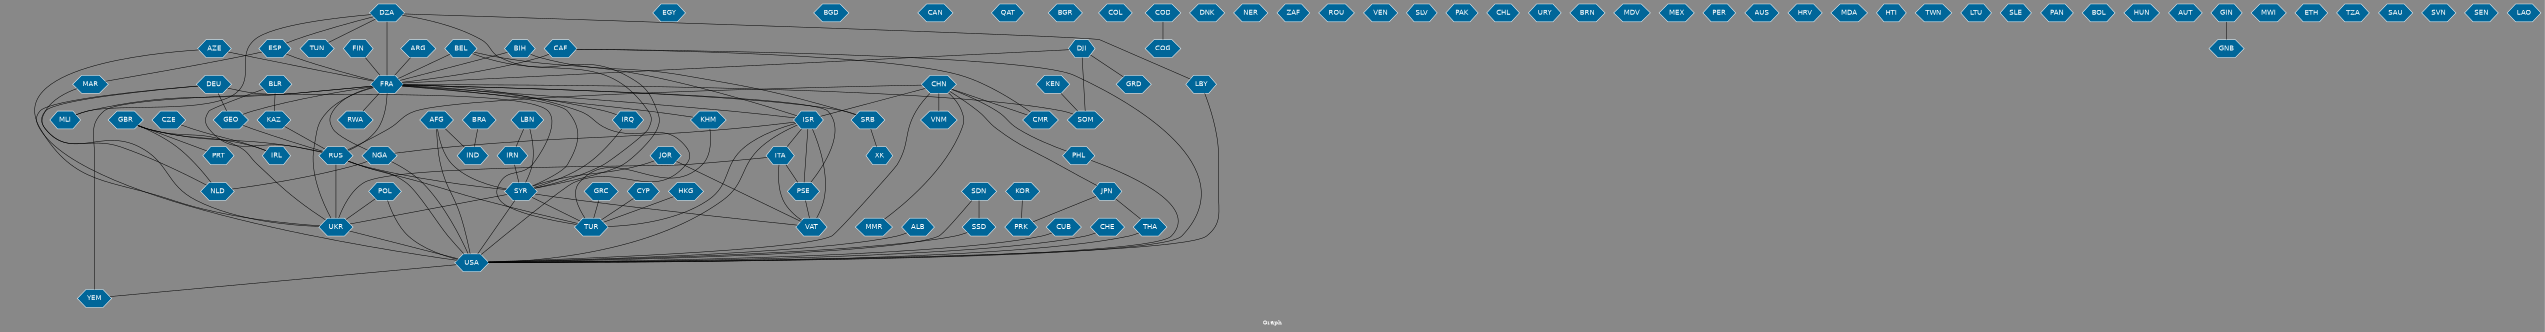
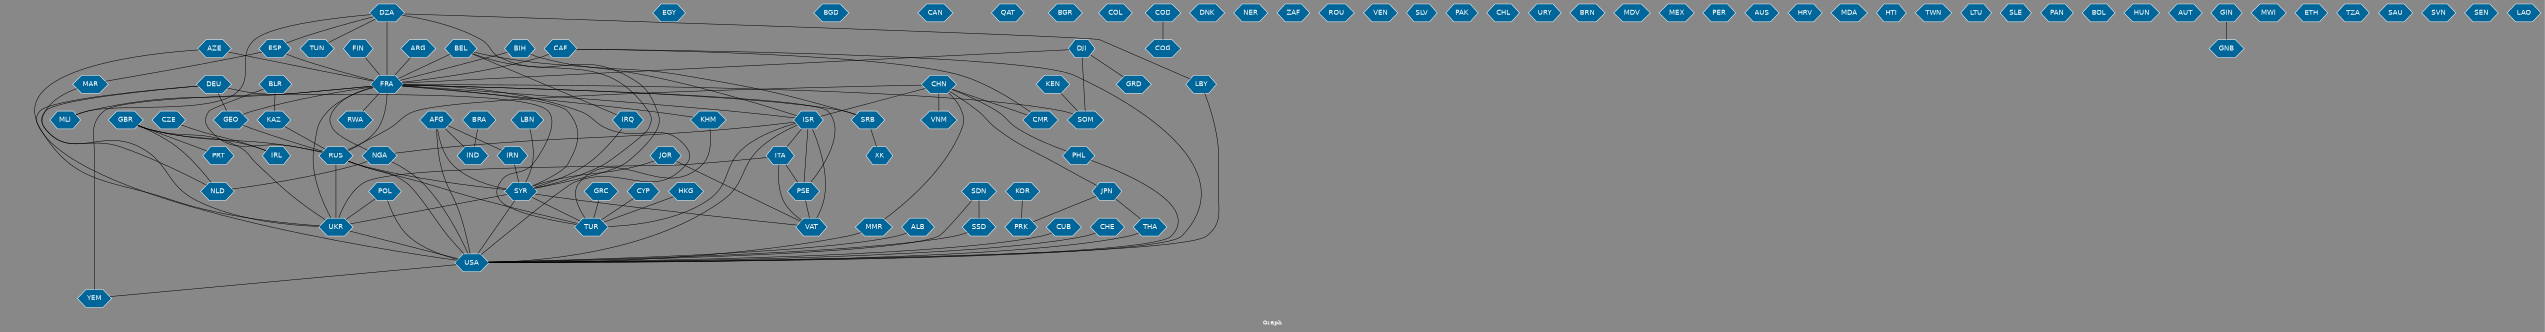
(510, 95) -> (537, 81)
(520, 138) -> (472, 137)
(749, 248) -> (676, 257)
